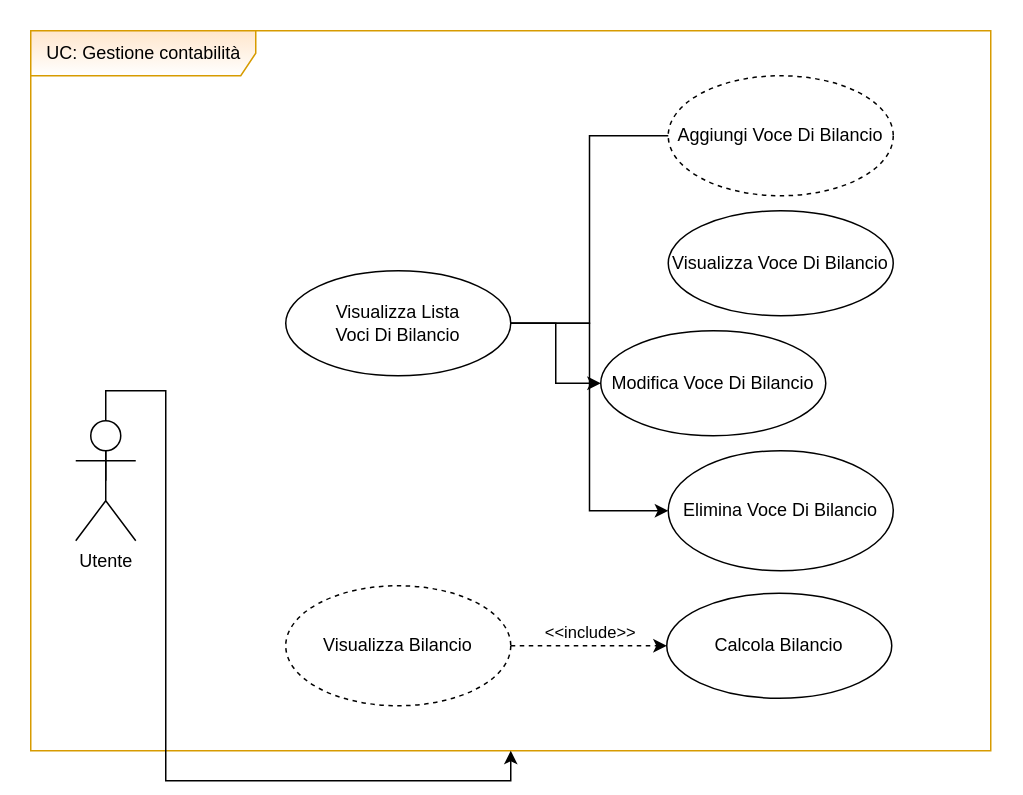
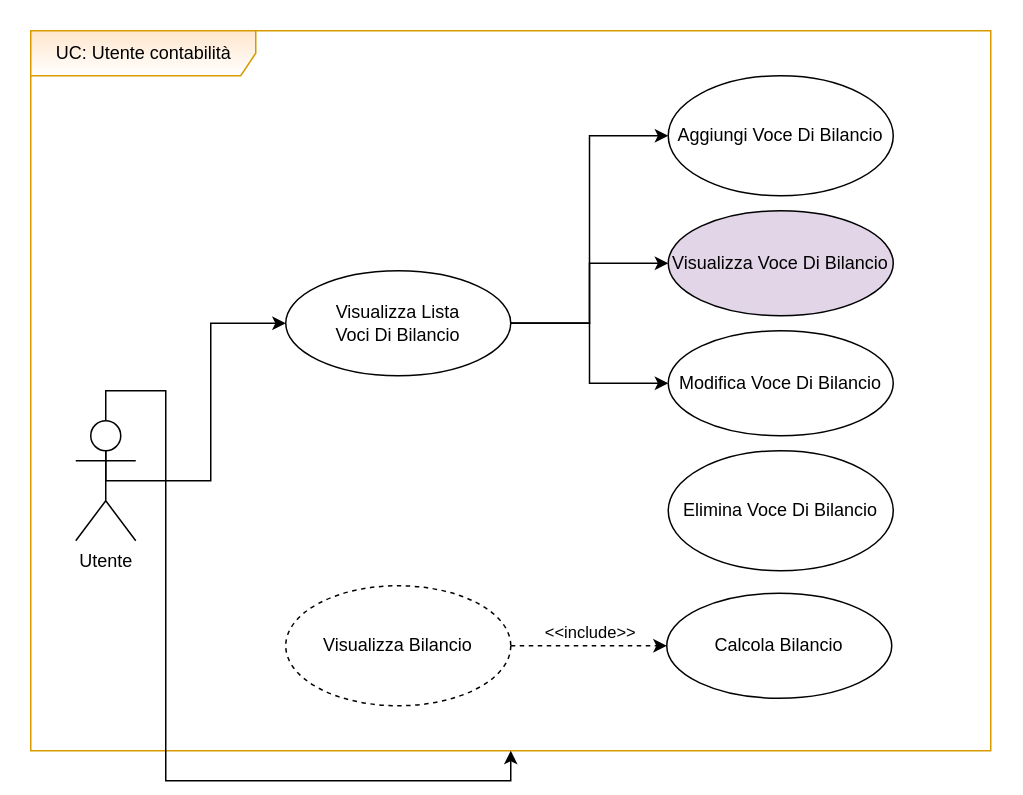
(144, 53) -> (144, 53)
(661, 136) -> (657, 136)
(781, 136) -> (781, 136)
none -> (625, 263)
(781, 263) -> (781, 263)
(713, 383) -> (781, 383)
none -> (211, 422)
(590, 483) -> none
